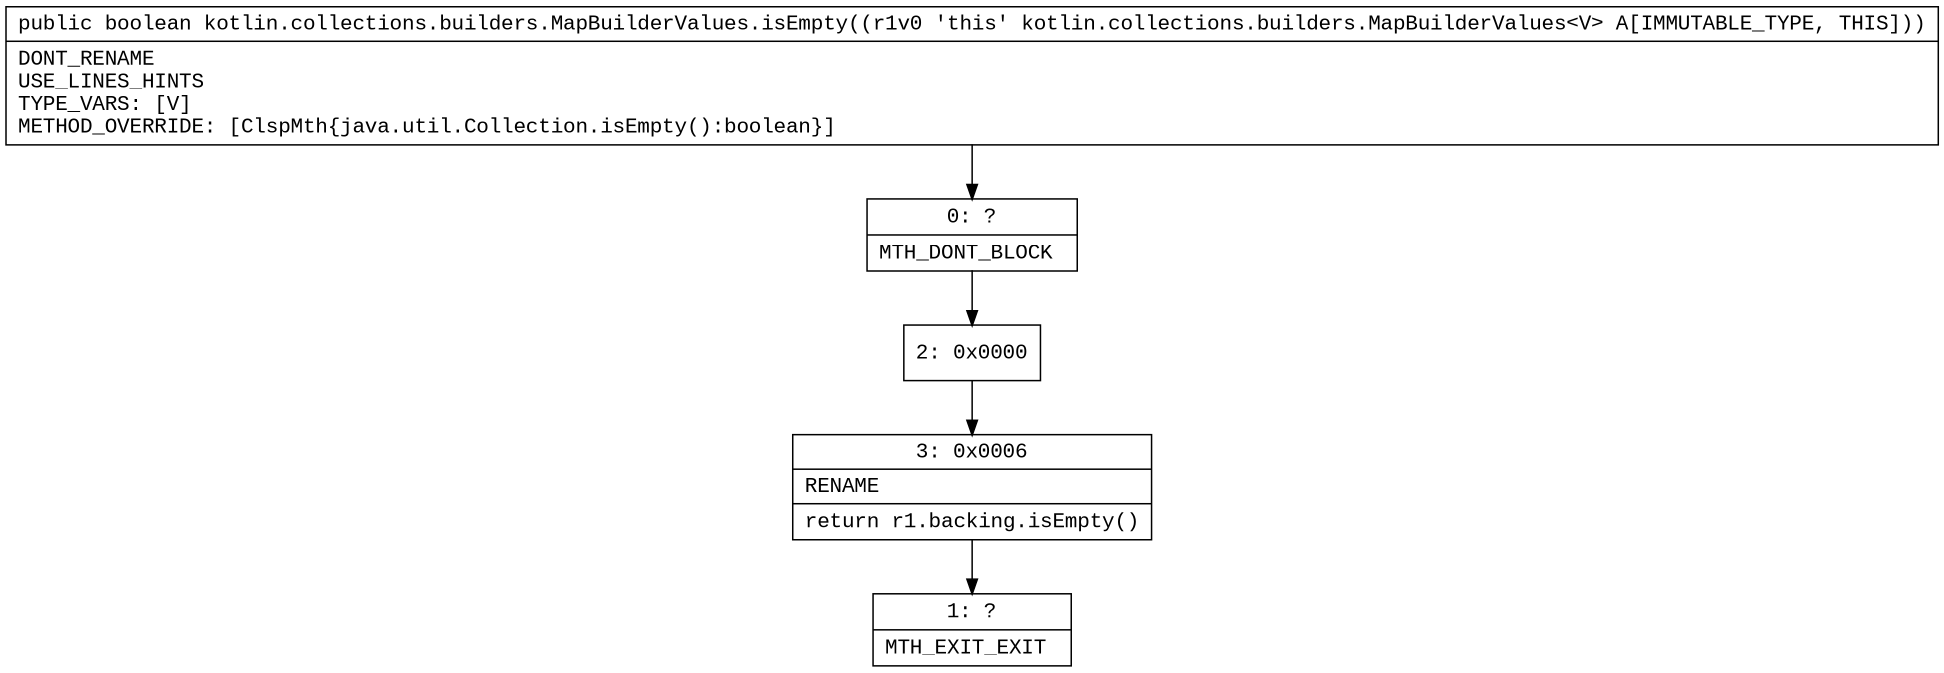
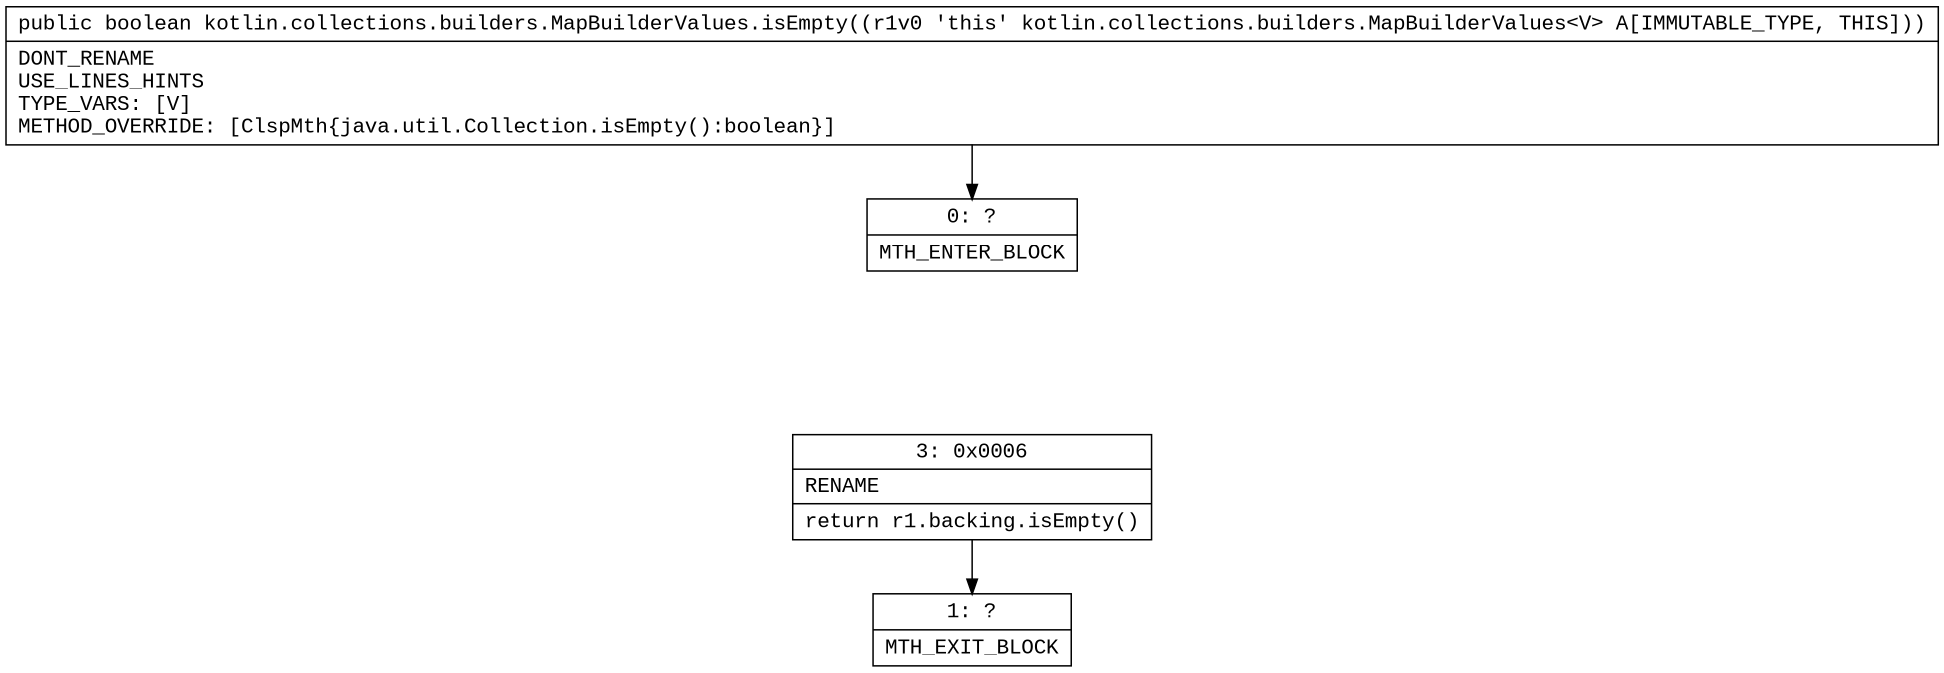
(966, 252) -> (972, 252)
(972, 353) -> none
(966, 647) -> (972, 647)
